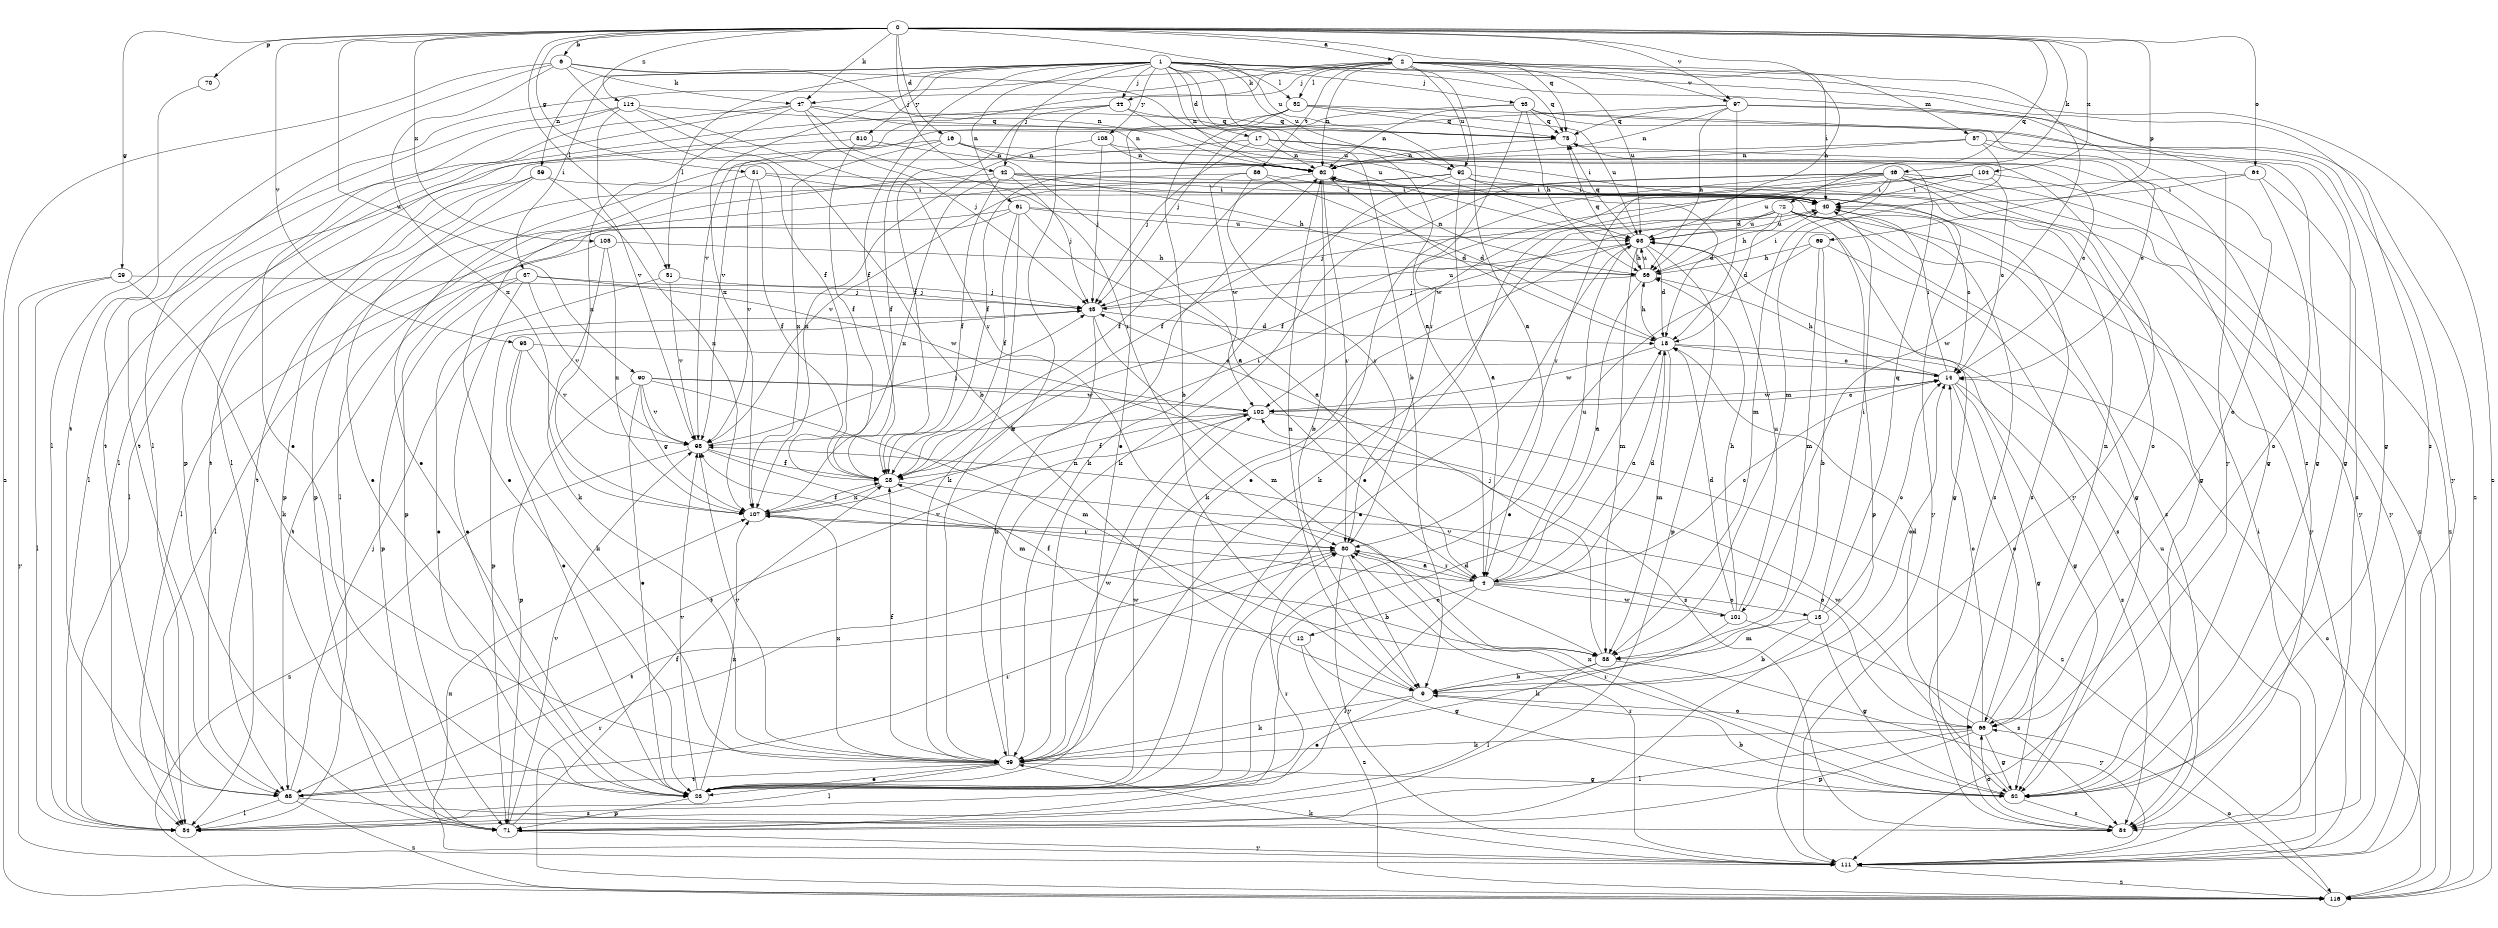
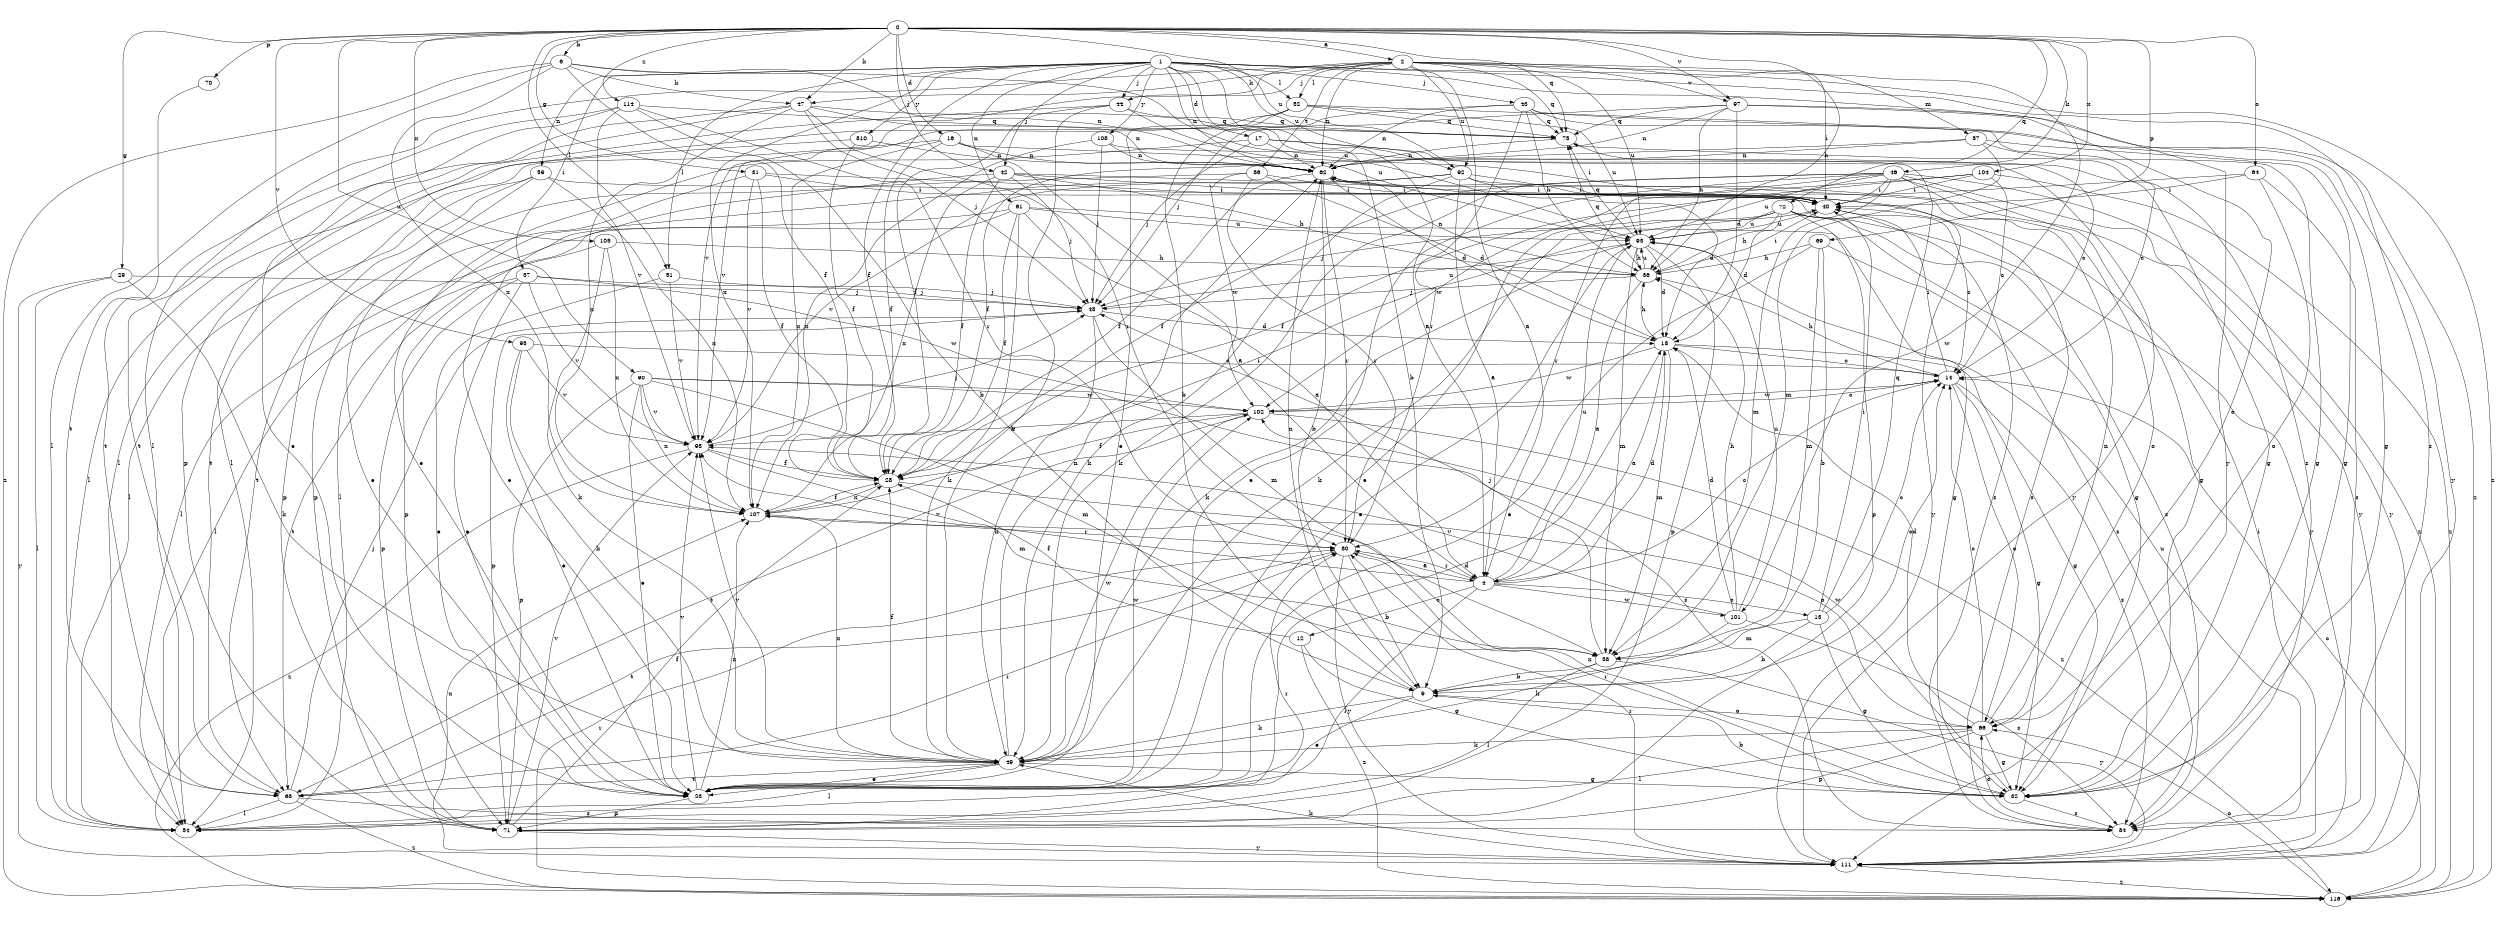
(666, 446) -> (666, 446)
